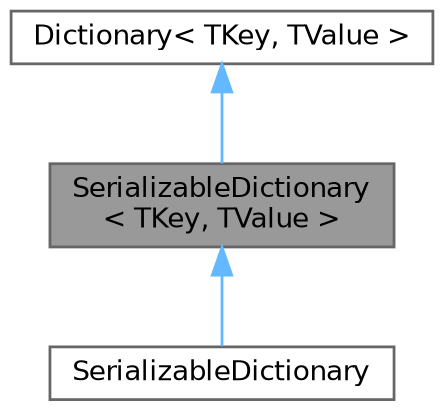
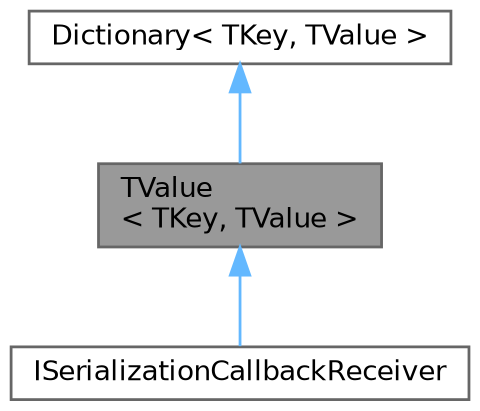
(222, 205) -> (240, 205)
(222, 373) -> (240, 373)
